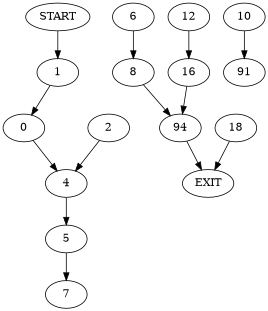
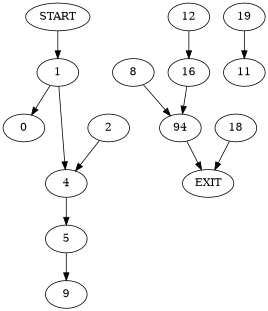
(133, 17) -> none
(244, 17) -> (244, 17)
(244, 72) -> (244, 72)
(43, 153) -> (62, 124)
(66, 294) -> (66, 294)
